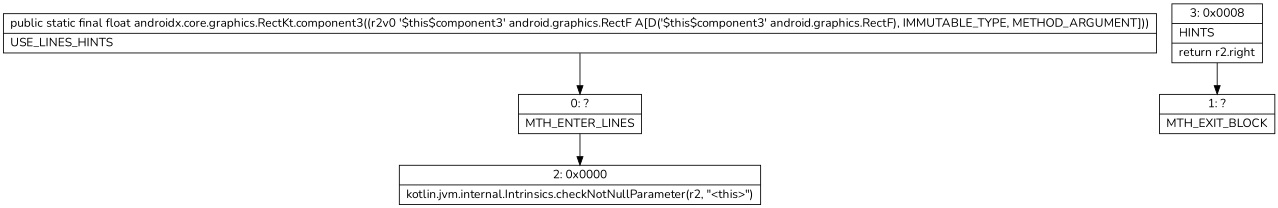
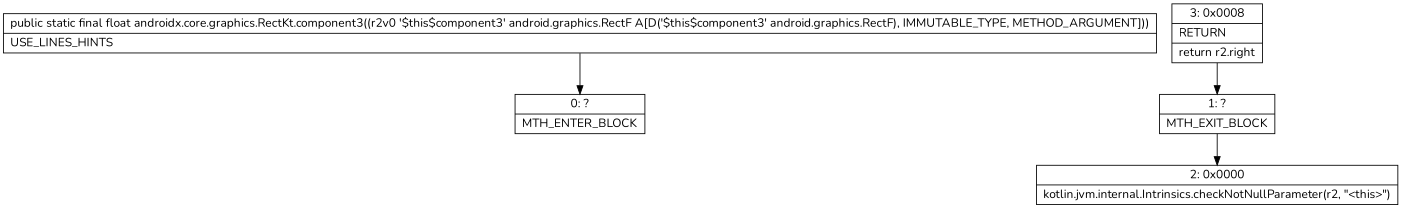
(1197, 33) -> (1203, 33)
(580, 123) -> (580, 123)
(580, 145) -> (1217, 145)
